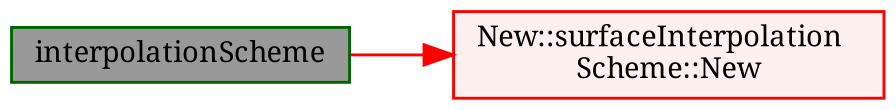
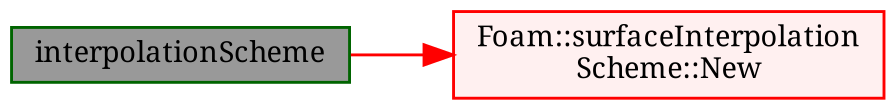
(669, 55) -> (669, 55)
